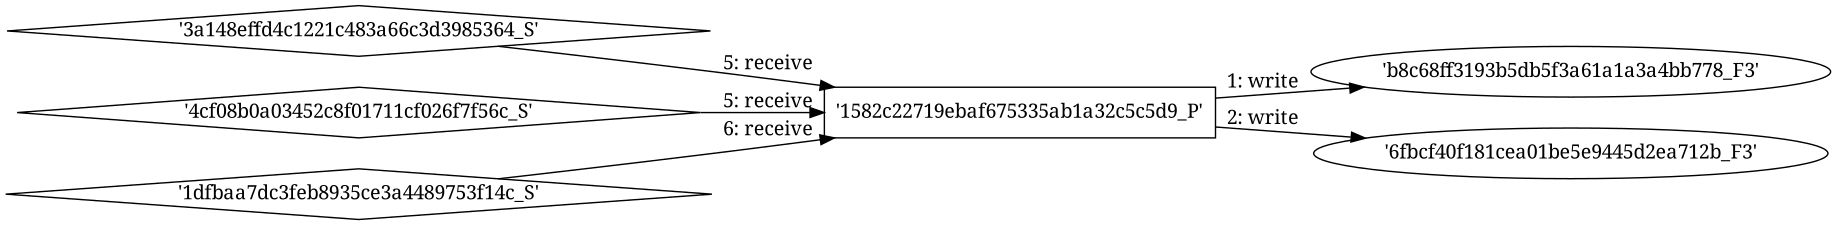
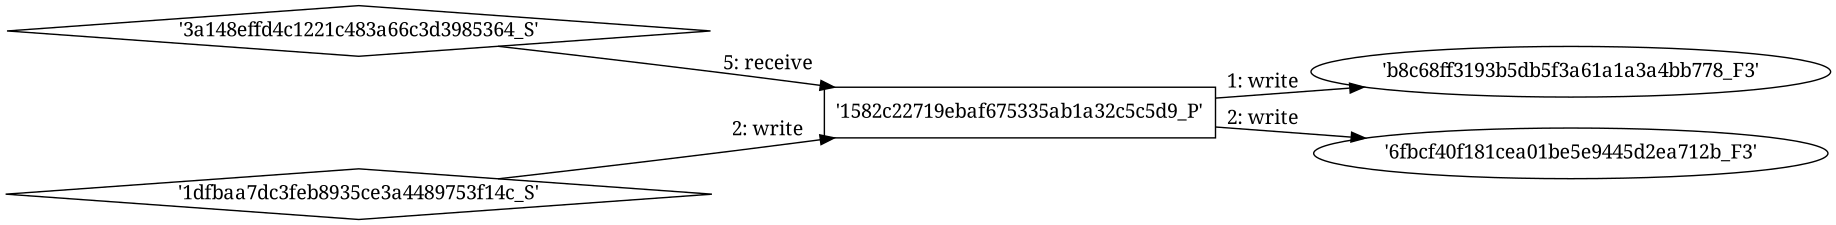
(359, 113) -> none
(768, 130) -> (768, 130)
